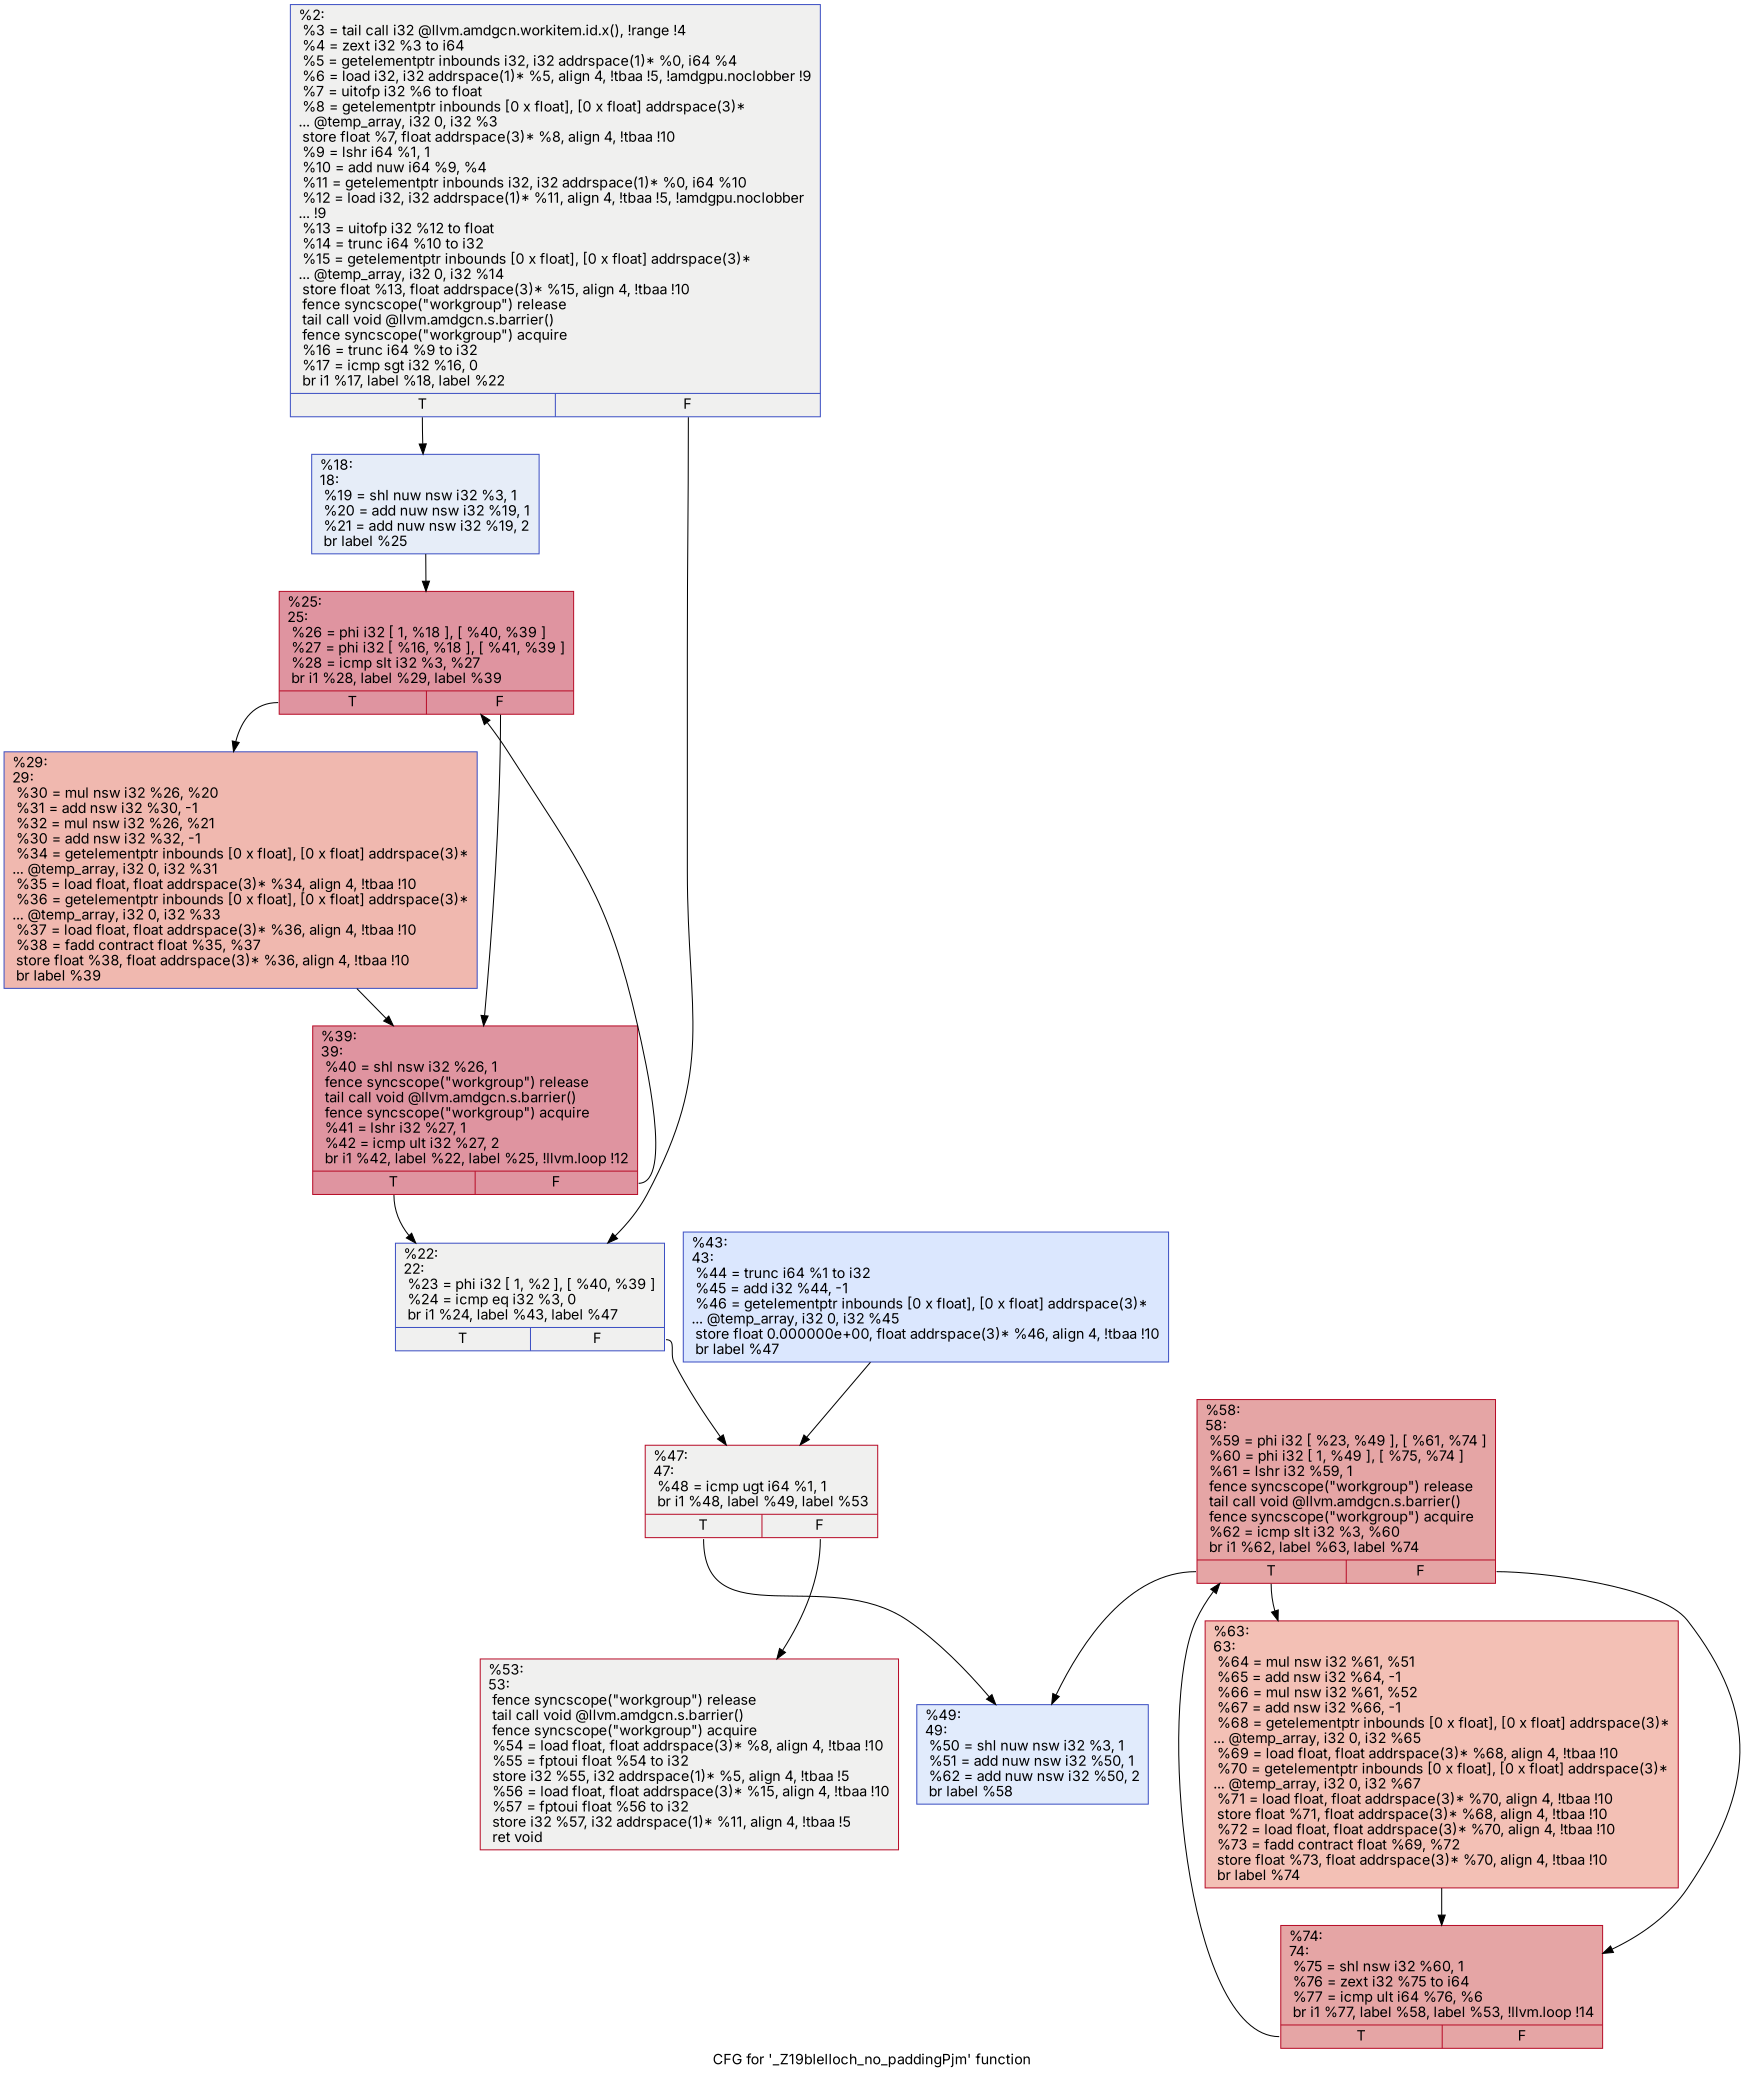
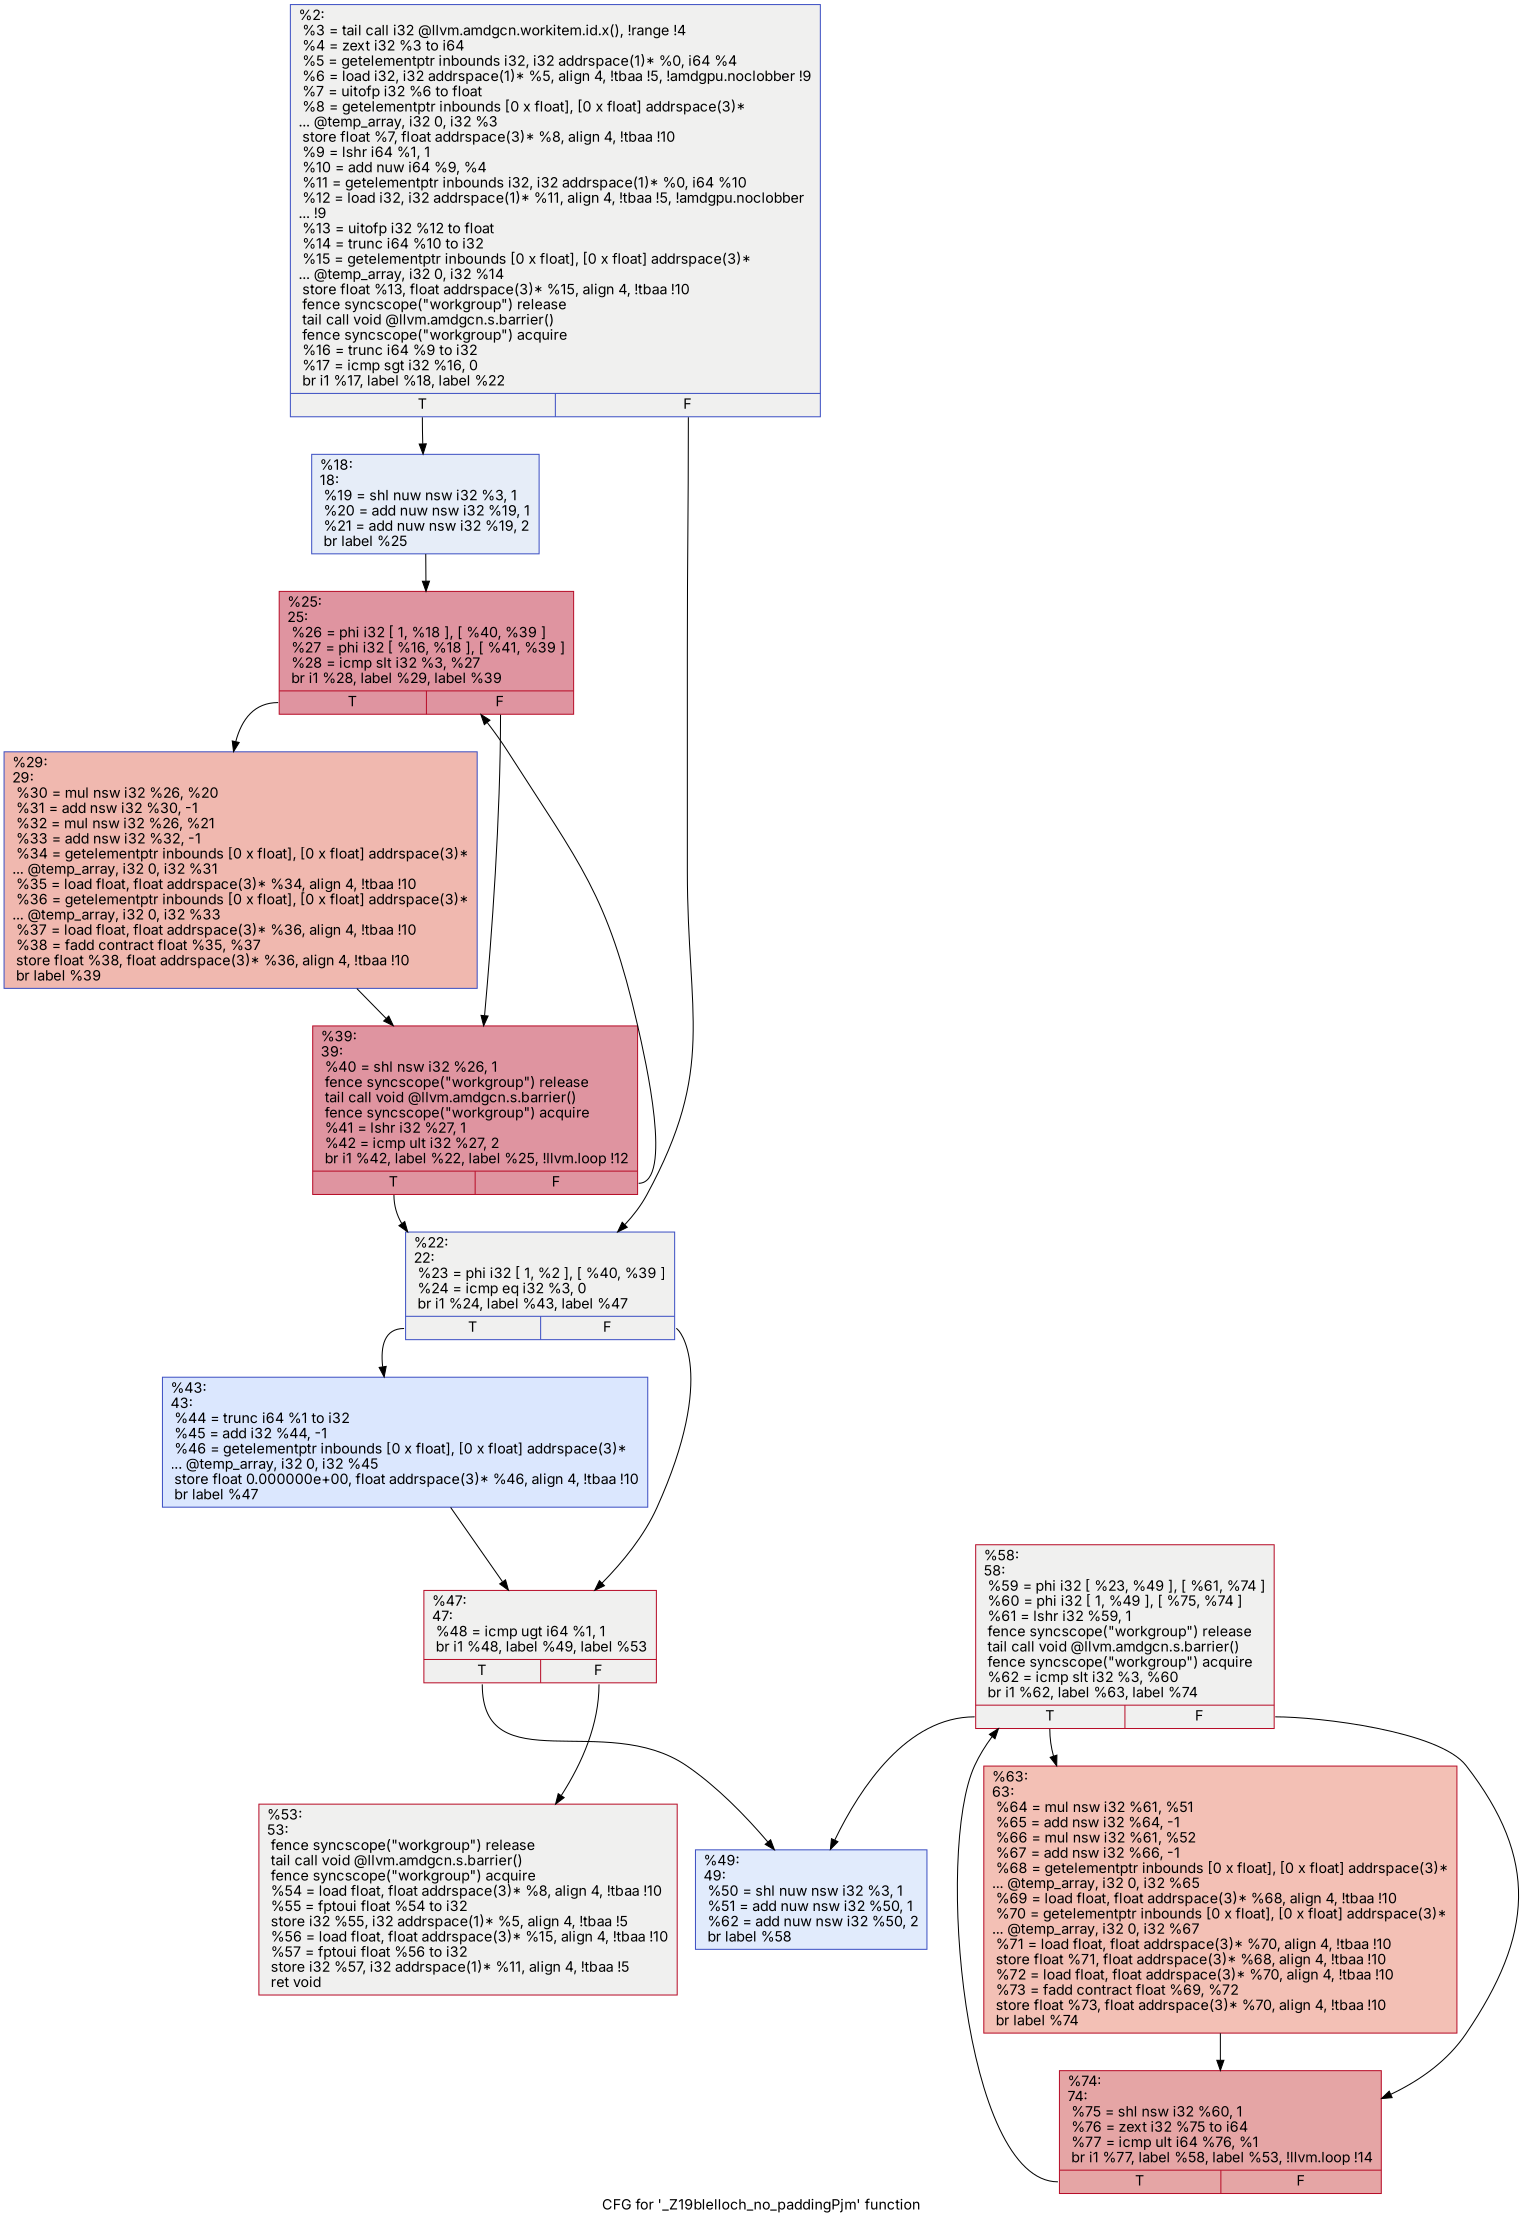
(107, 839) -> (107, 839)
none -> (385, 1342)
(1346, 1491) -> (1125, 1637)
(1386, 1998) -> (1164, 2143)
